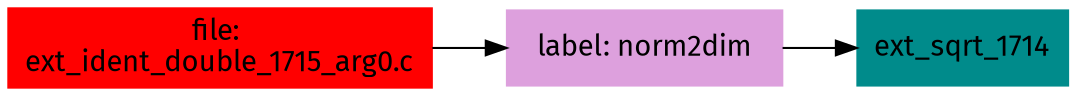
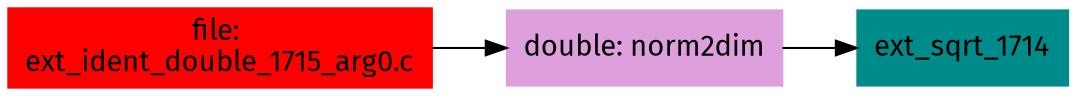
(645, 48) -> (645, 48)
